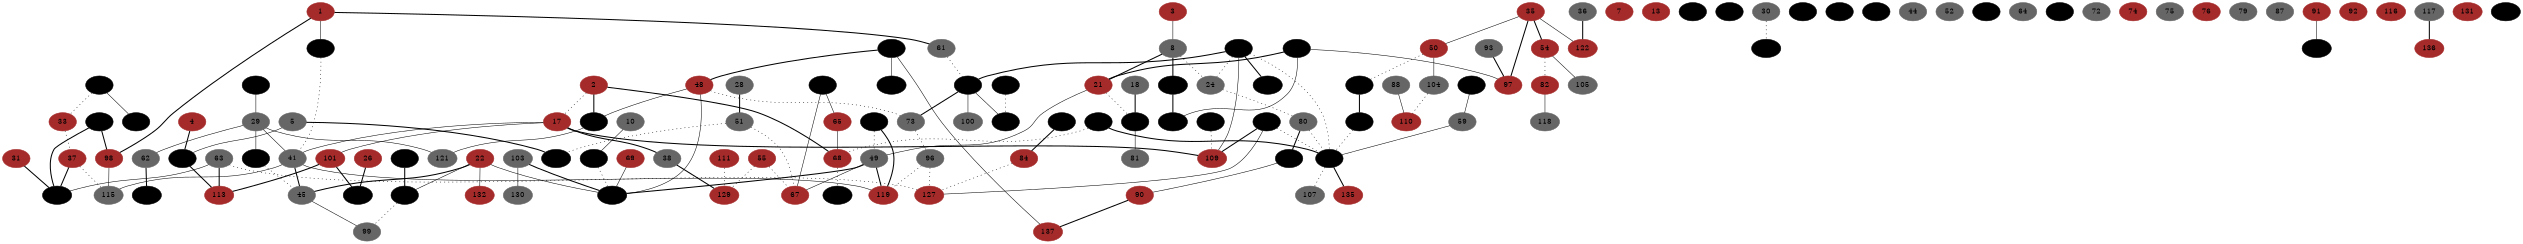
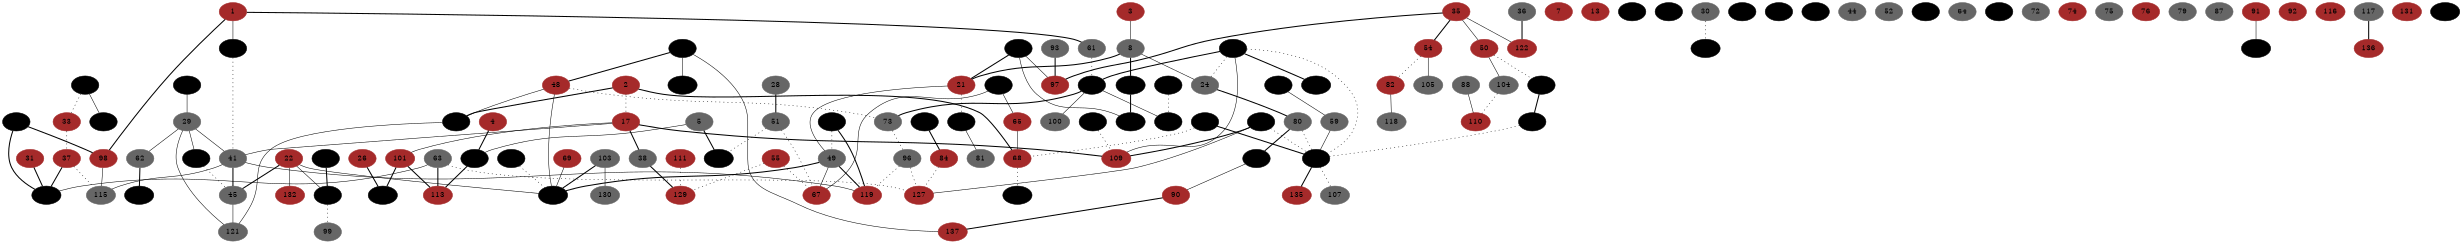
(1192, 67) -> (1168, 67)
(1135, 85) -> none
(1258, 102) -> (1252, 102)
(631, 122) -> none
(334, 214) -> (233, 214)
